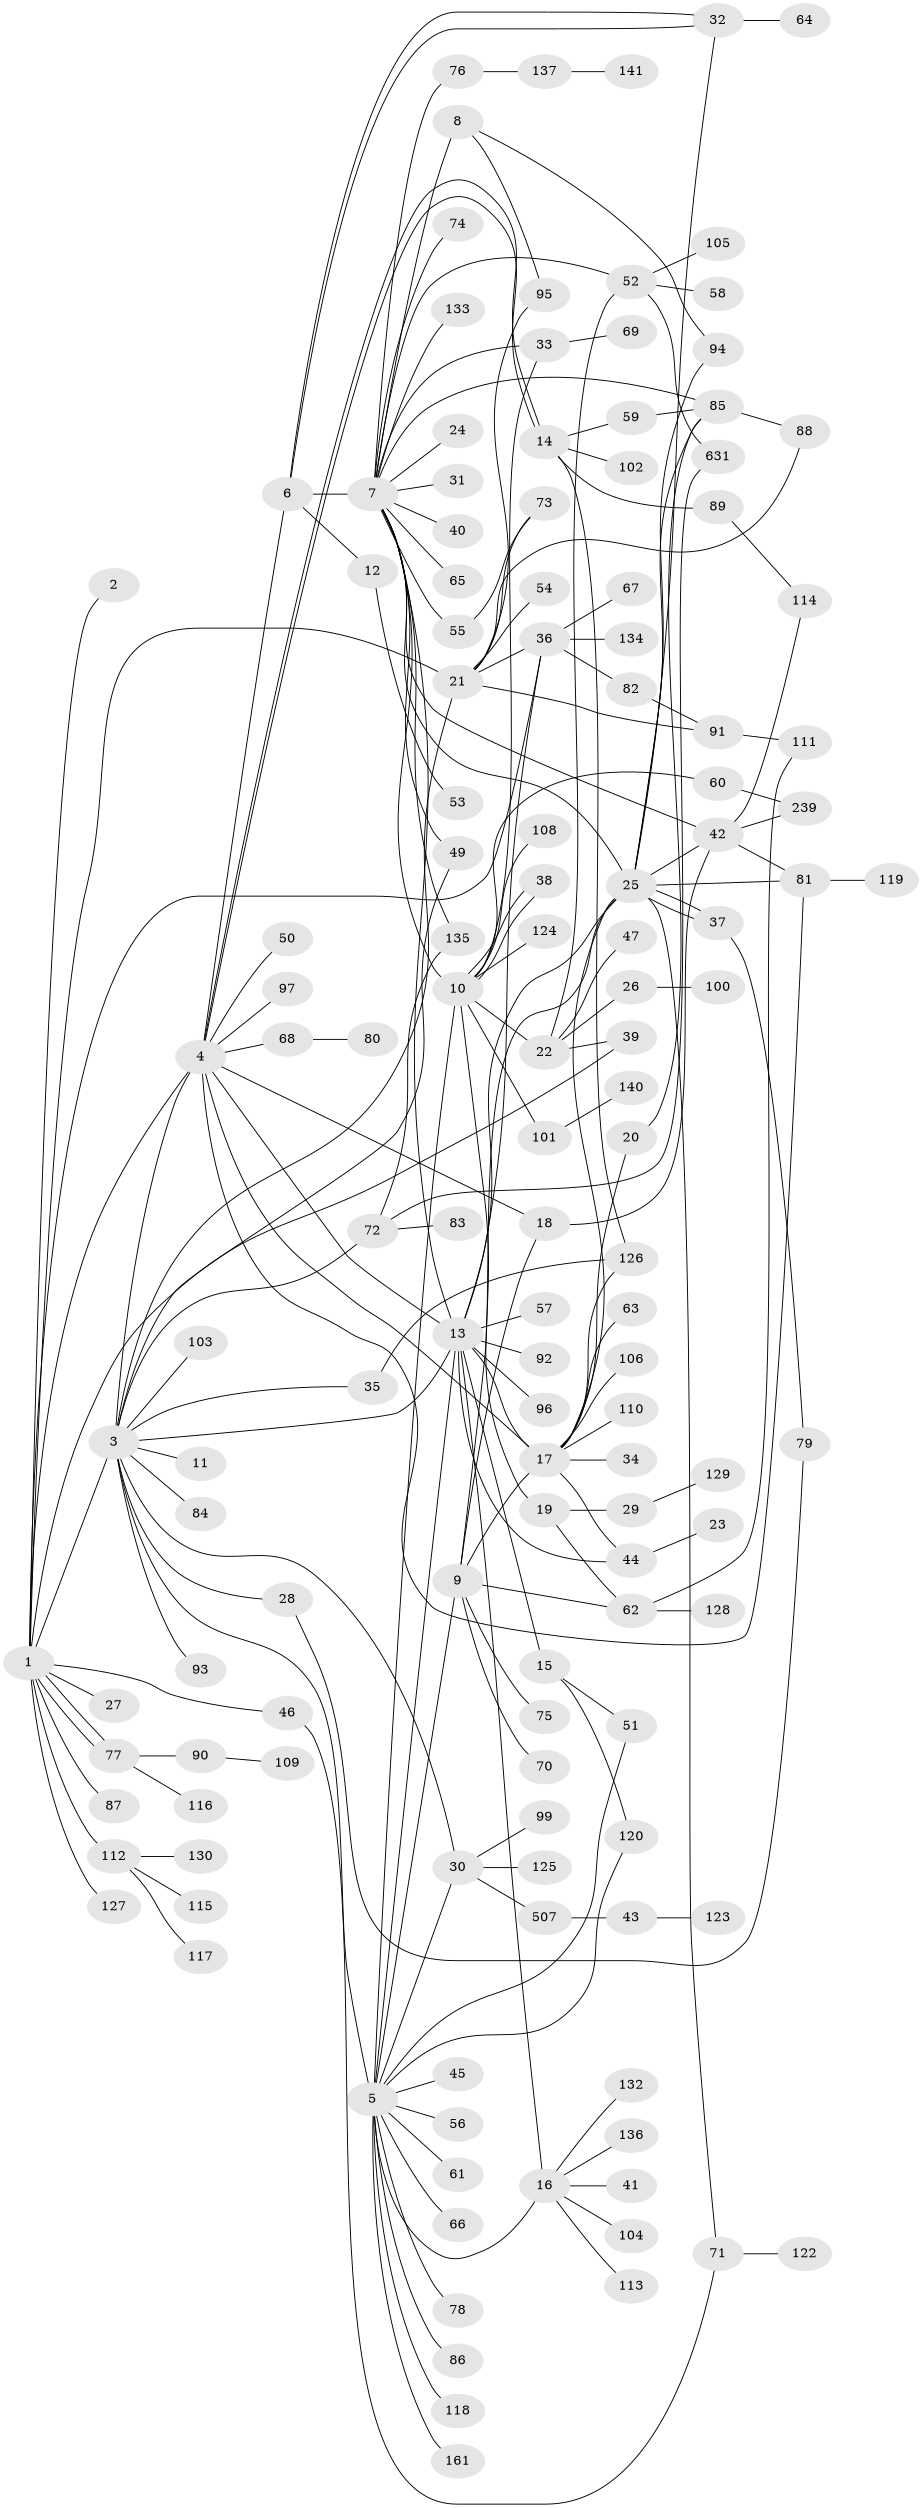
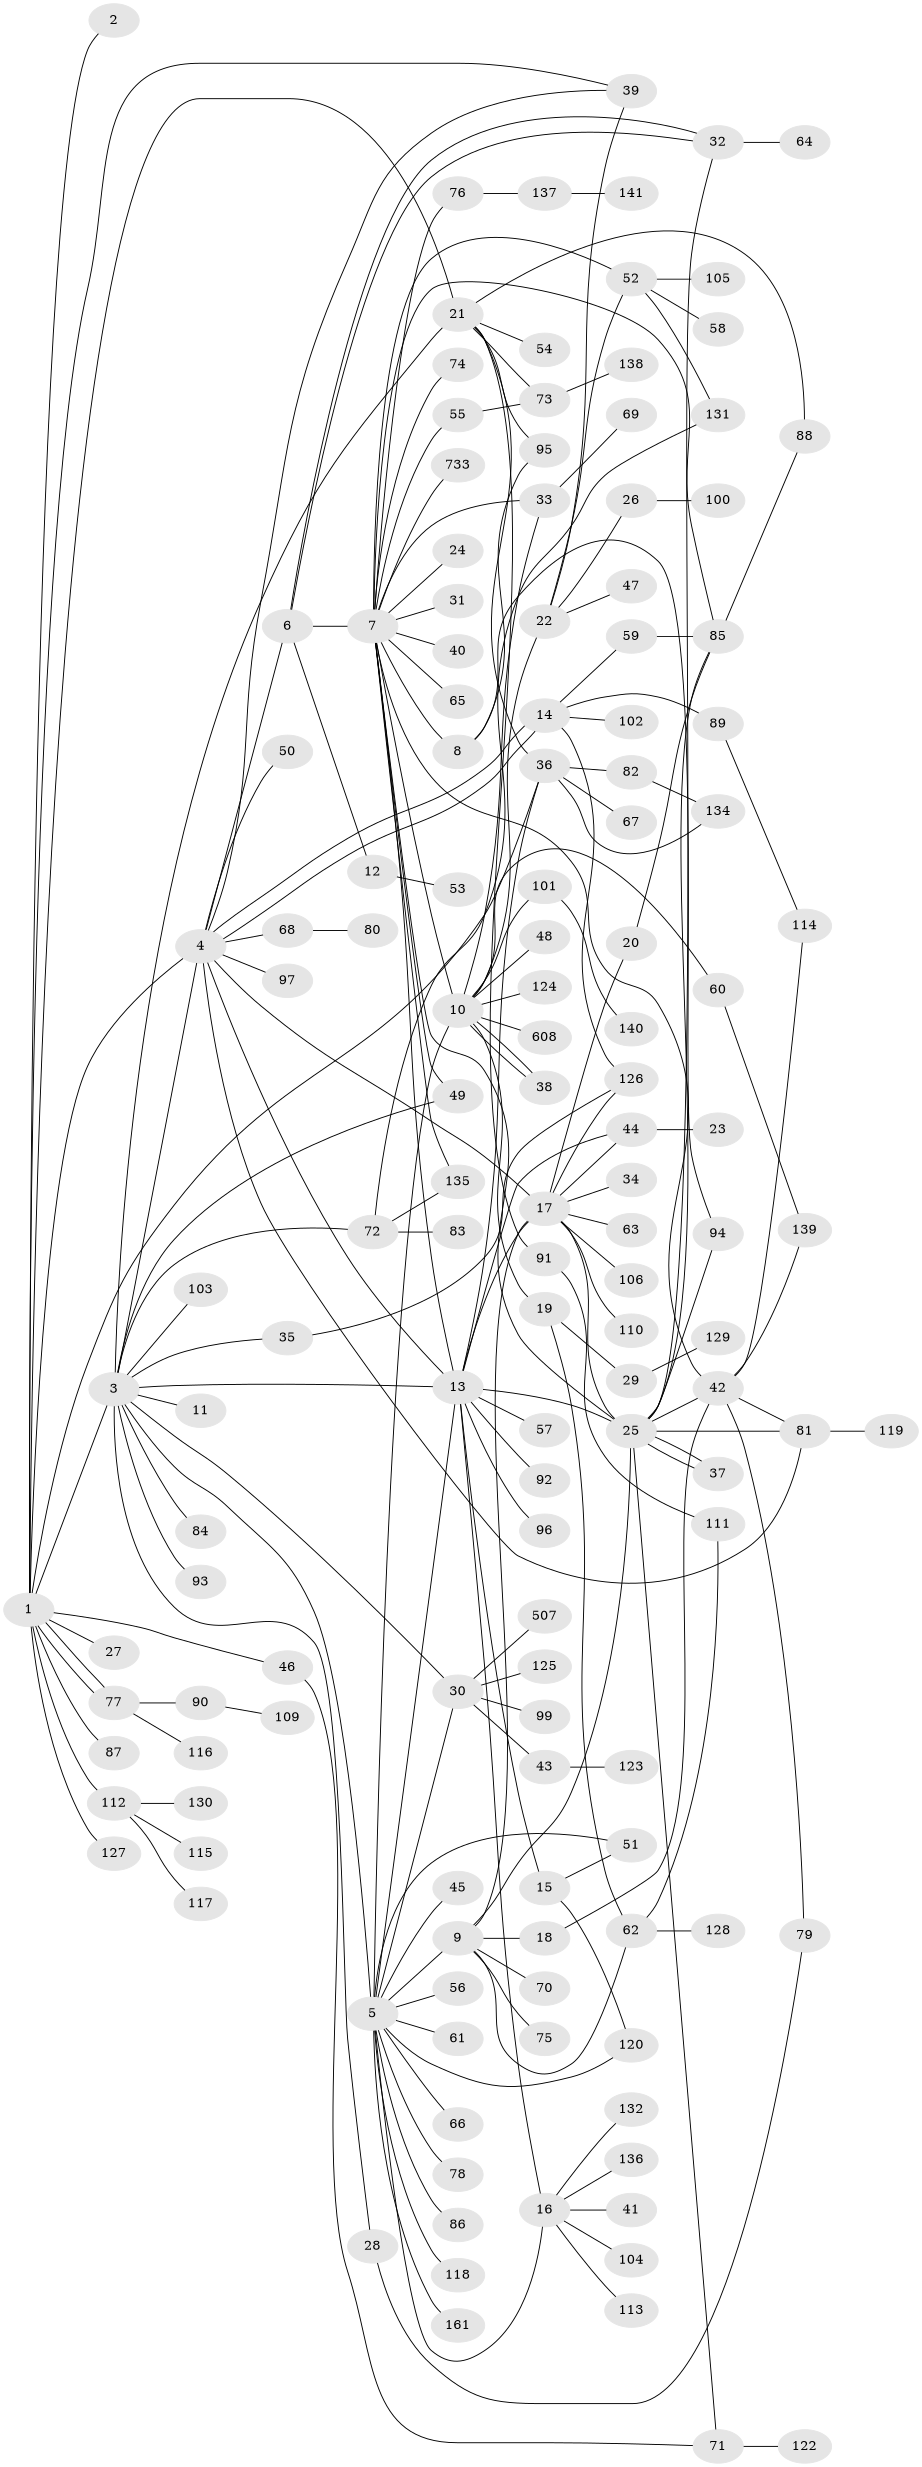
(458, 310) -> (458, 465)
none -> (631, 365)
(718, 457) -> (718, 415)
(666, 706) -> (676, 793)
(805, 809) -> (805, 1230)
(545, 831) -> (545, 1038)
none -> (545, 937)
(373, 1140) -> (292, 426)
(782, 1179) -> (784, 1658)
(592, 1918) -> (500, 1728)
